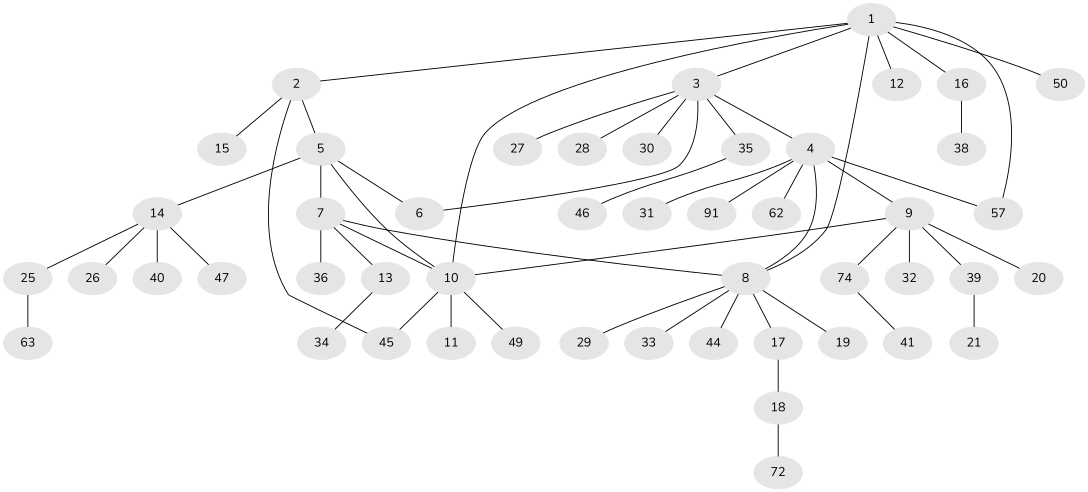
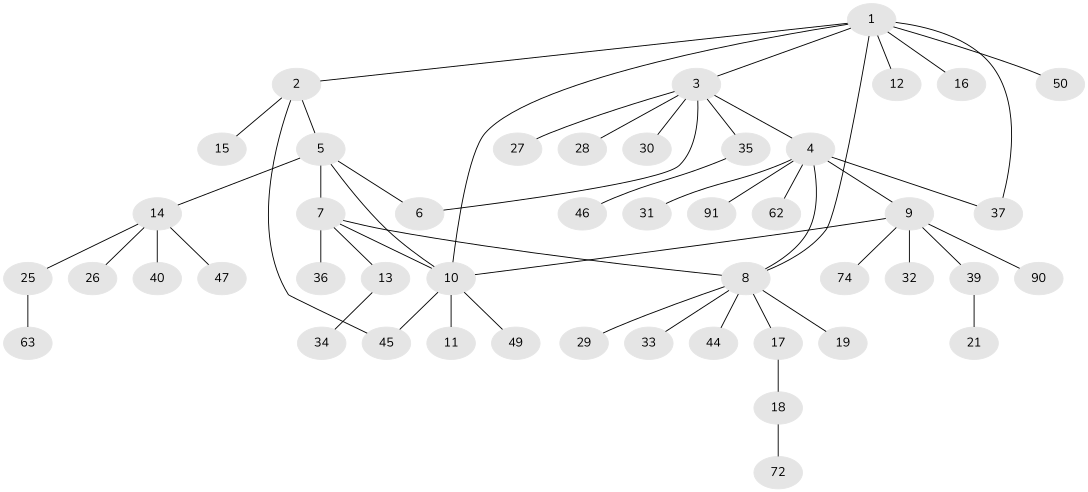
(962, 149) -> none
(998, 214) -> (998, 214)
(1039, 279) -> (1039, 279)
(908, 343) -> none
